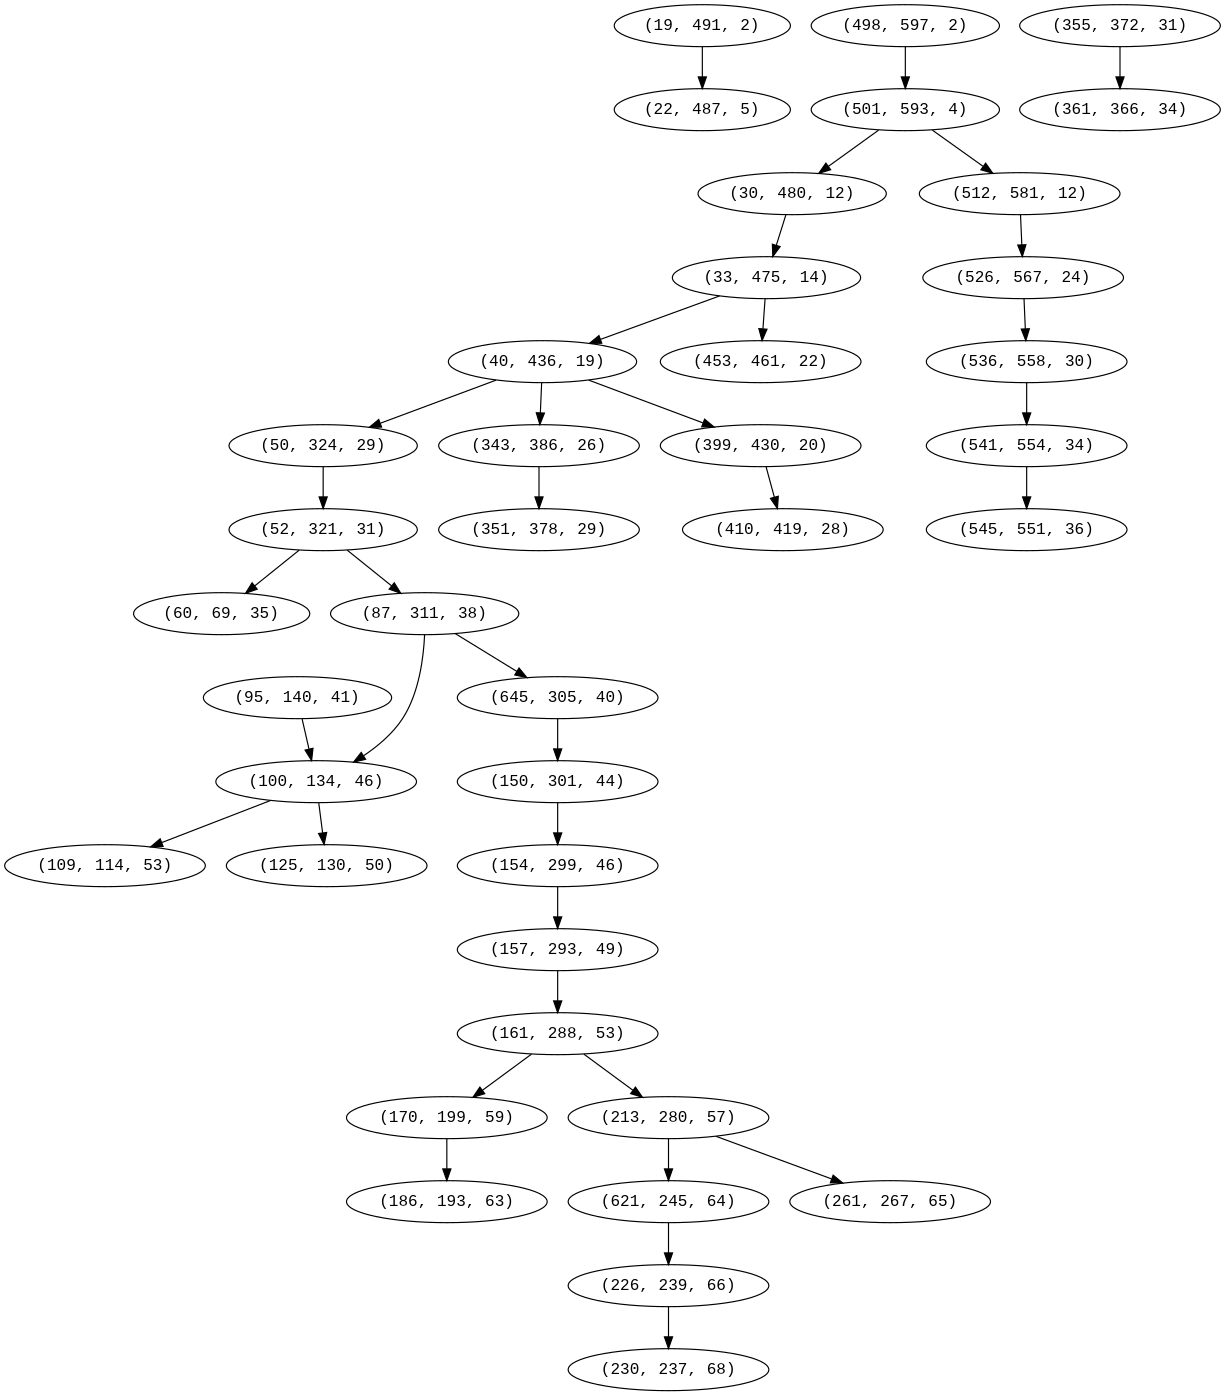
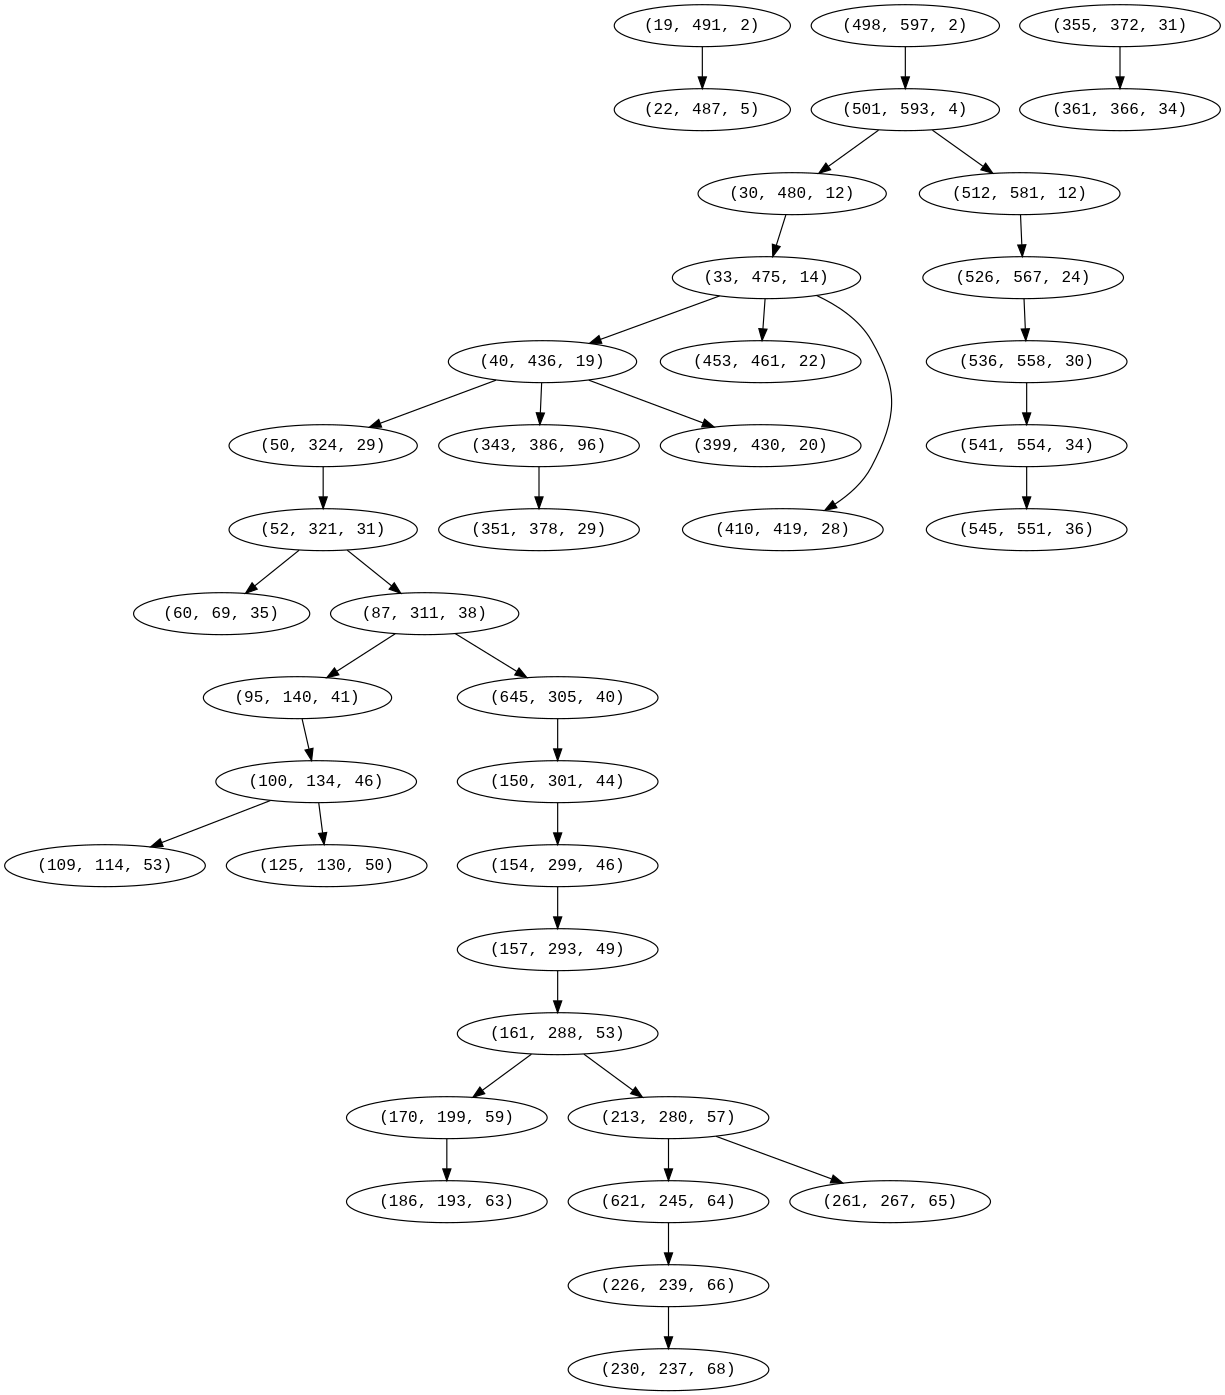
(539, 446) -> (539, 446)
(770, 482) -> (891, 394)
(410, 704) -> (366, 652)
